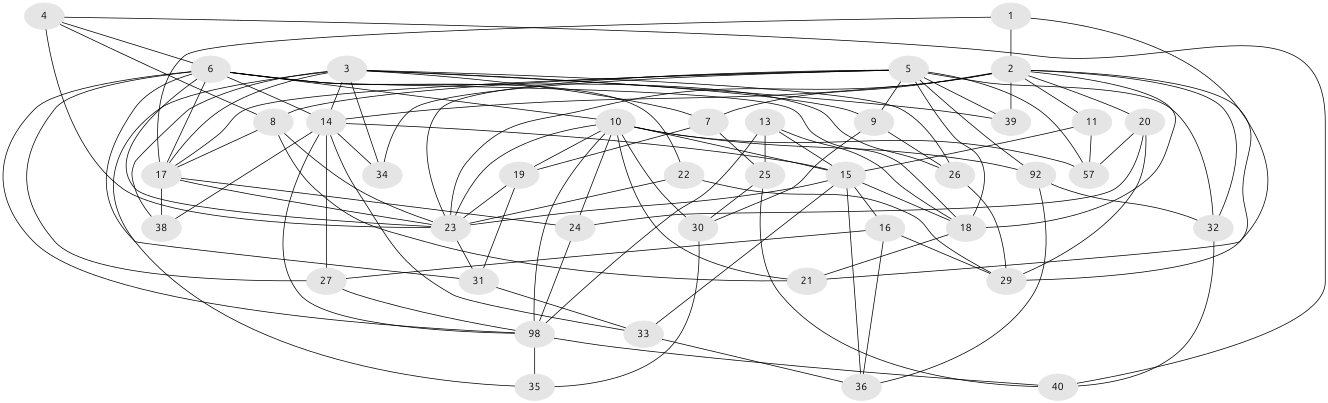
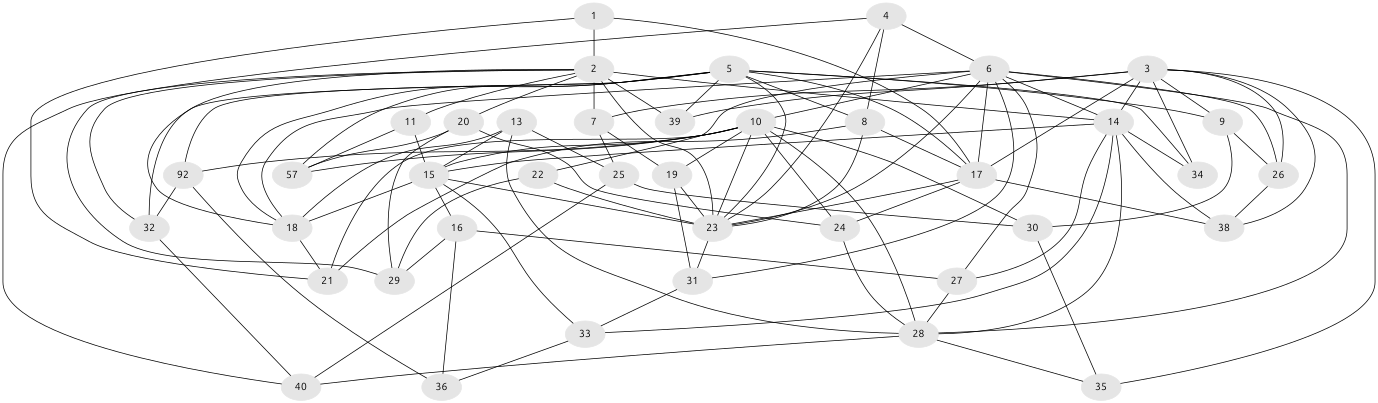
(996, 222) -> (1251, 202)
(854, 286) -> none
(535, 334) -> (919, 334)
